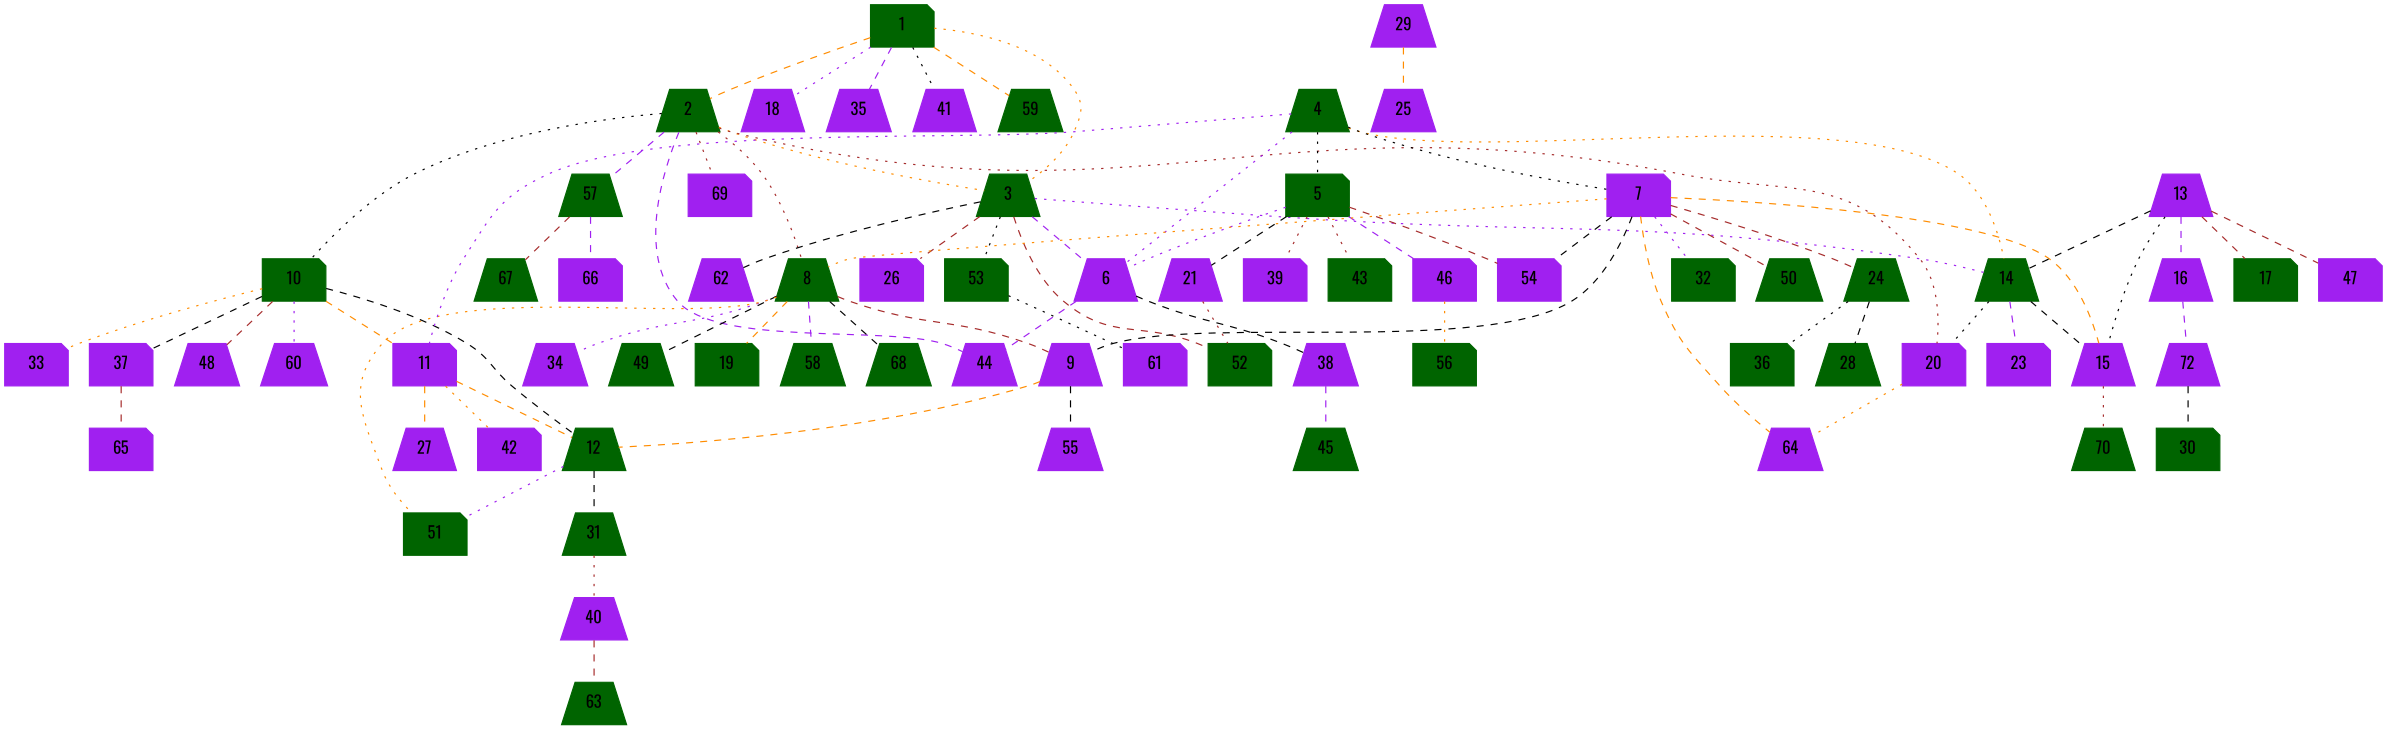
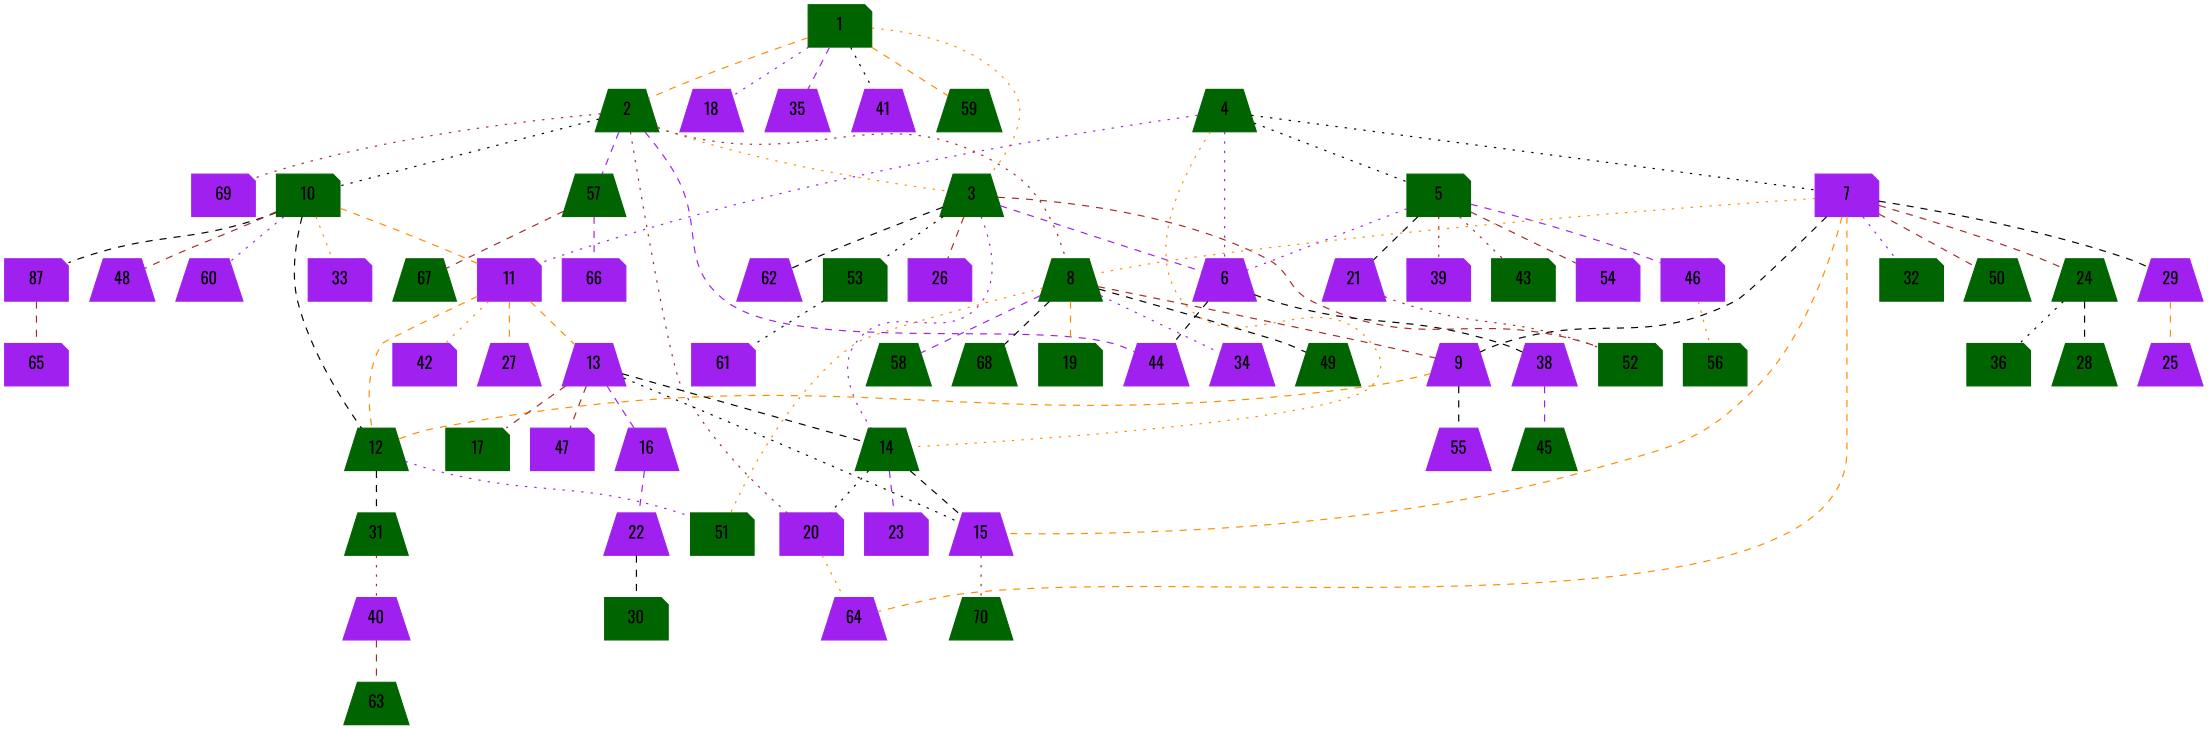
(1584, 238) -> (2015, 227)
none -> (552, 323)
(1041, 325) -> (1190, 322)
(121, 365) -> (36, 280)
(2188, 365) -> (636, 534)
